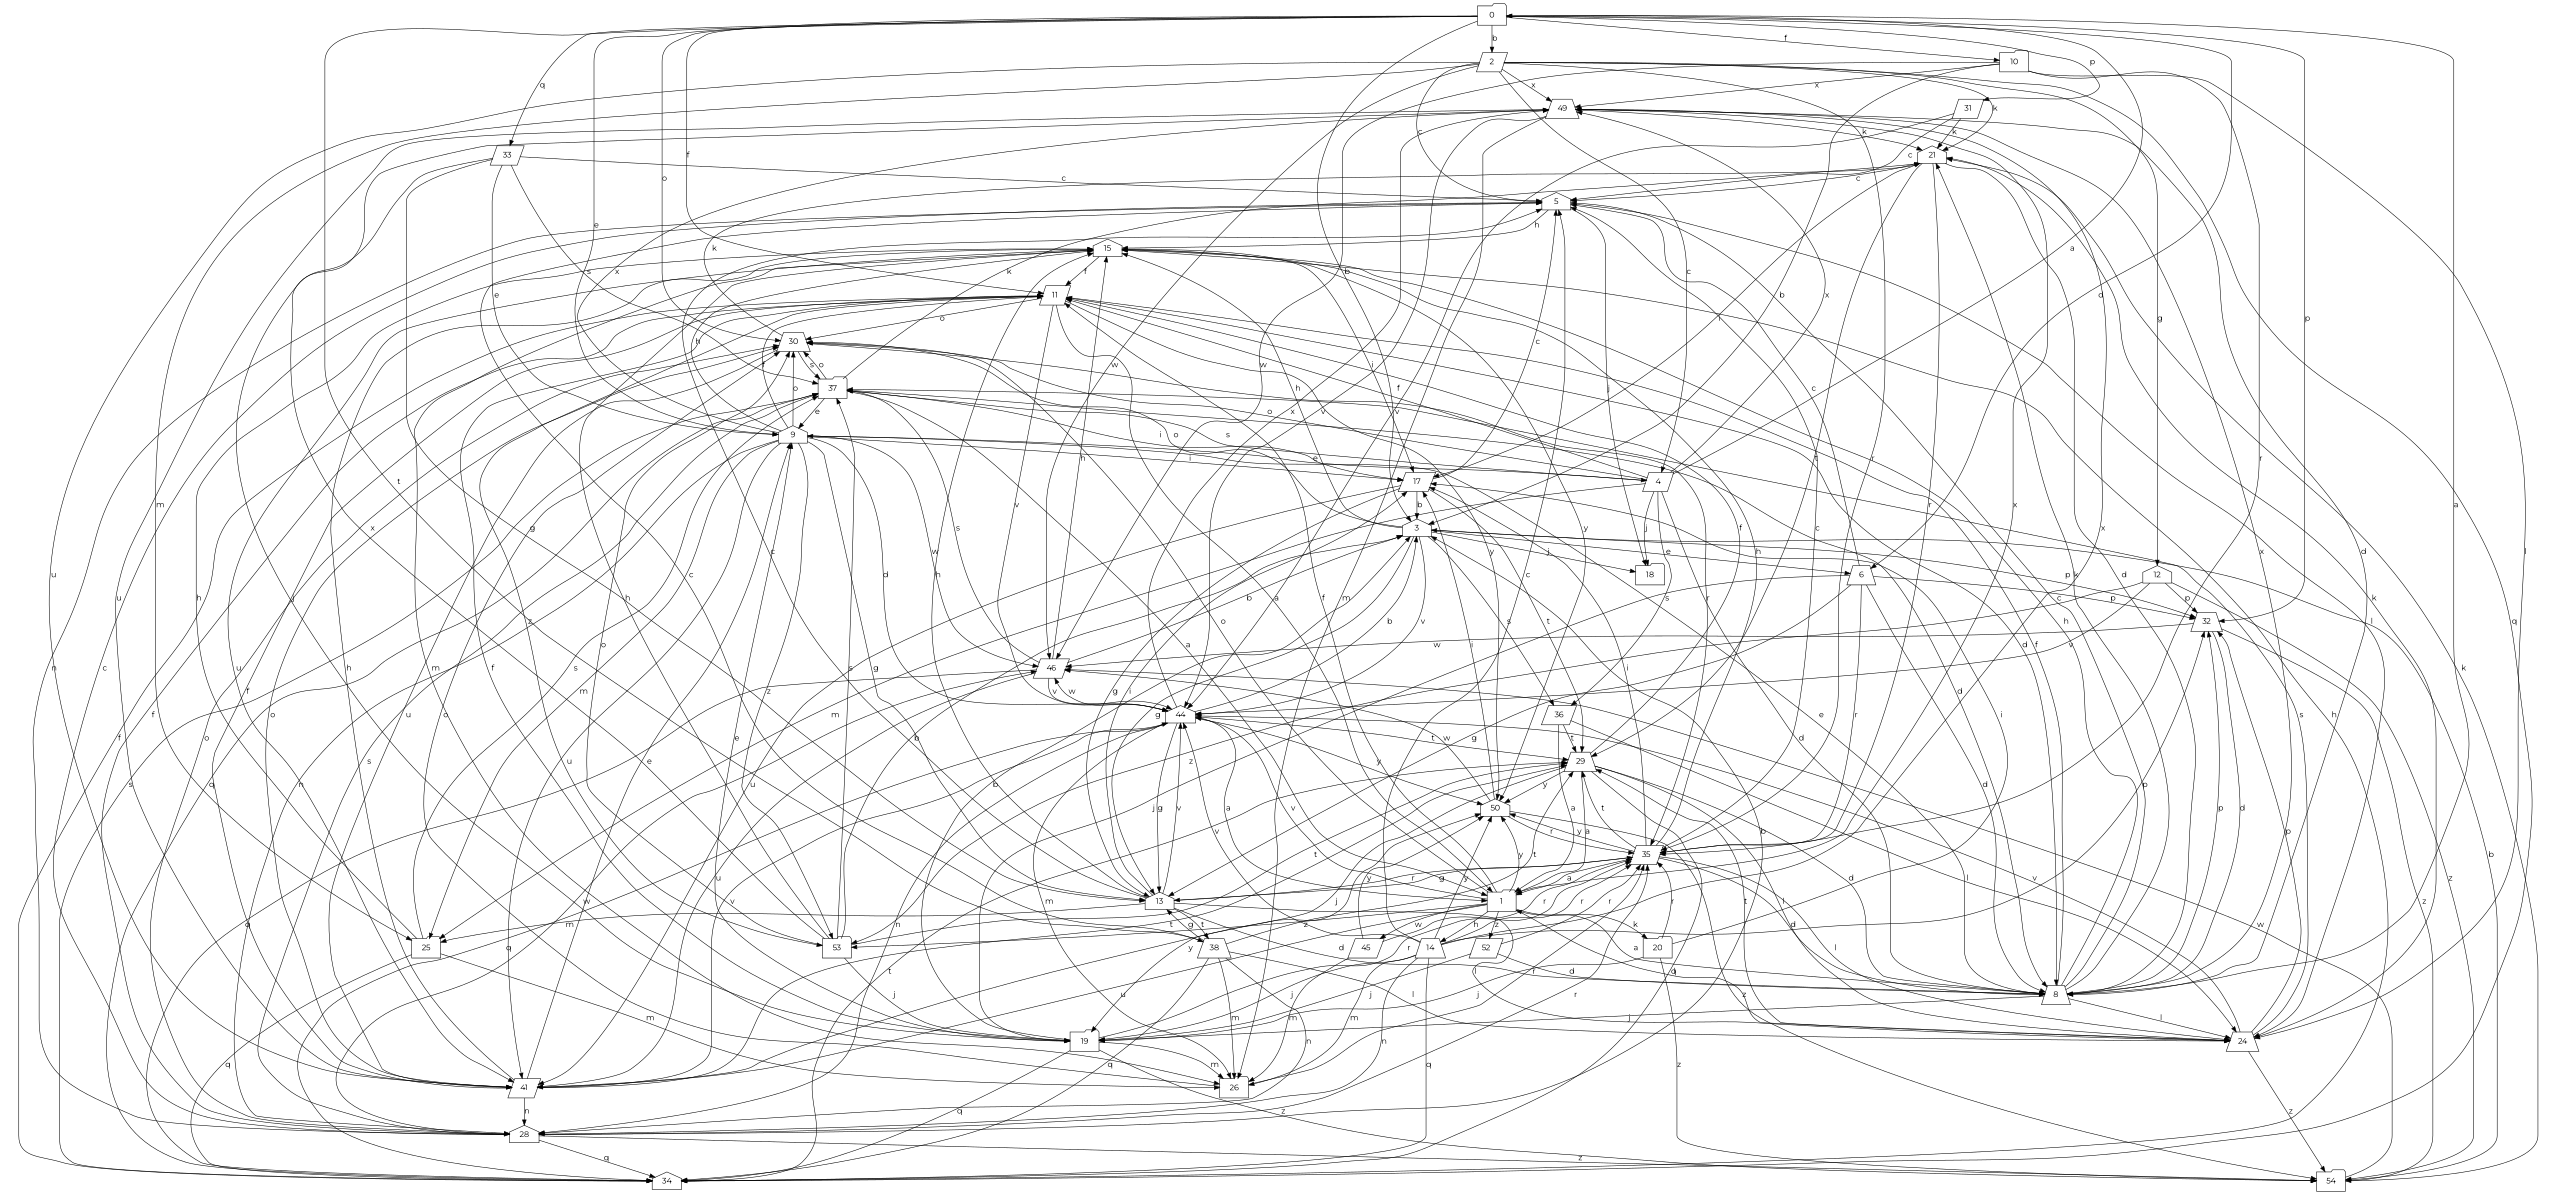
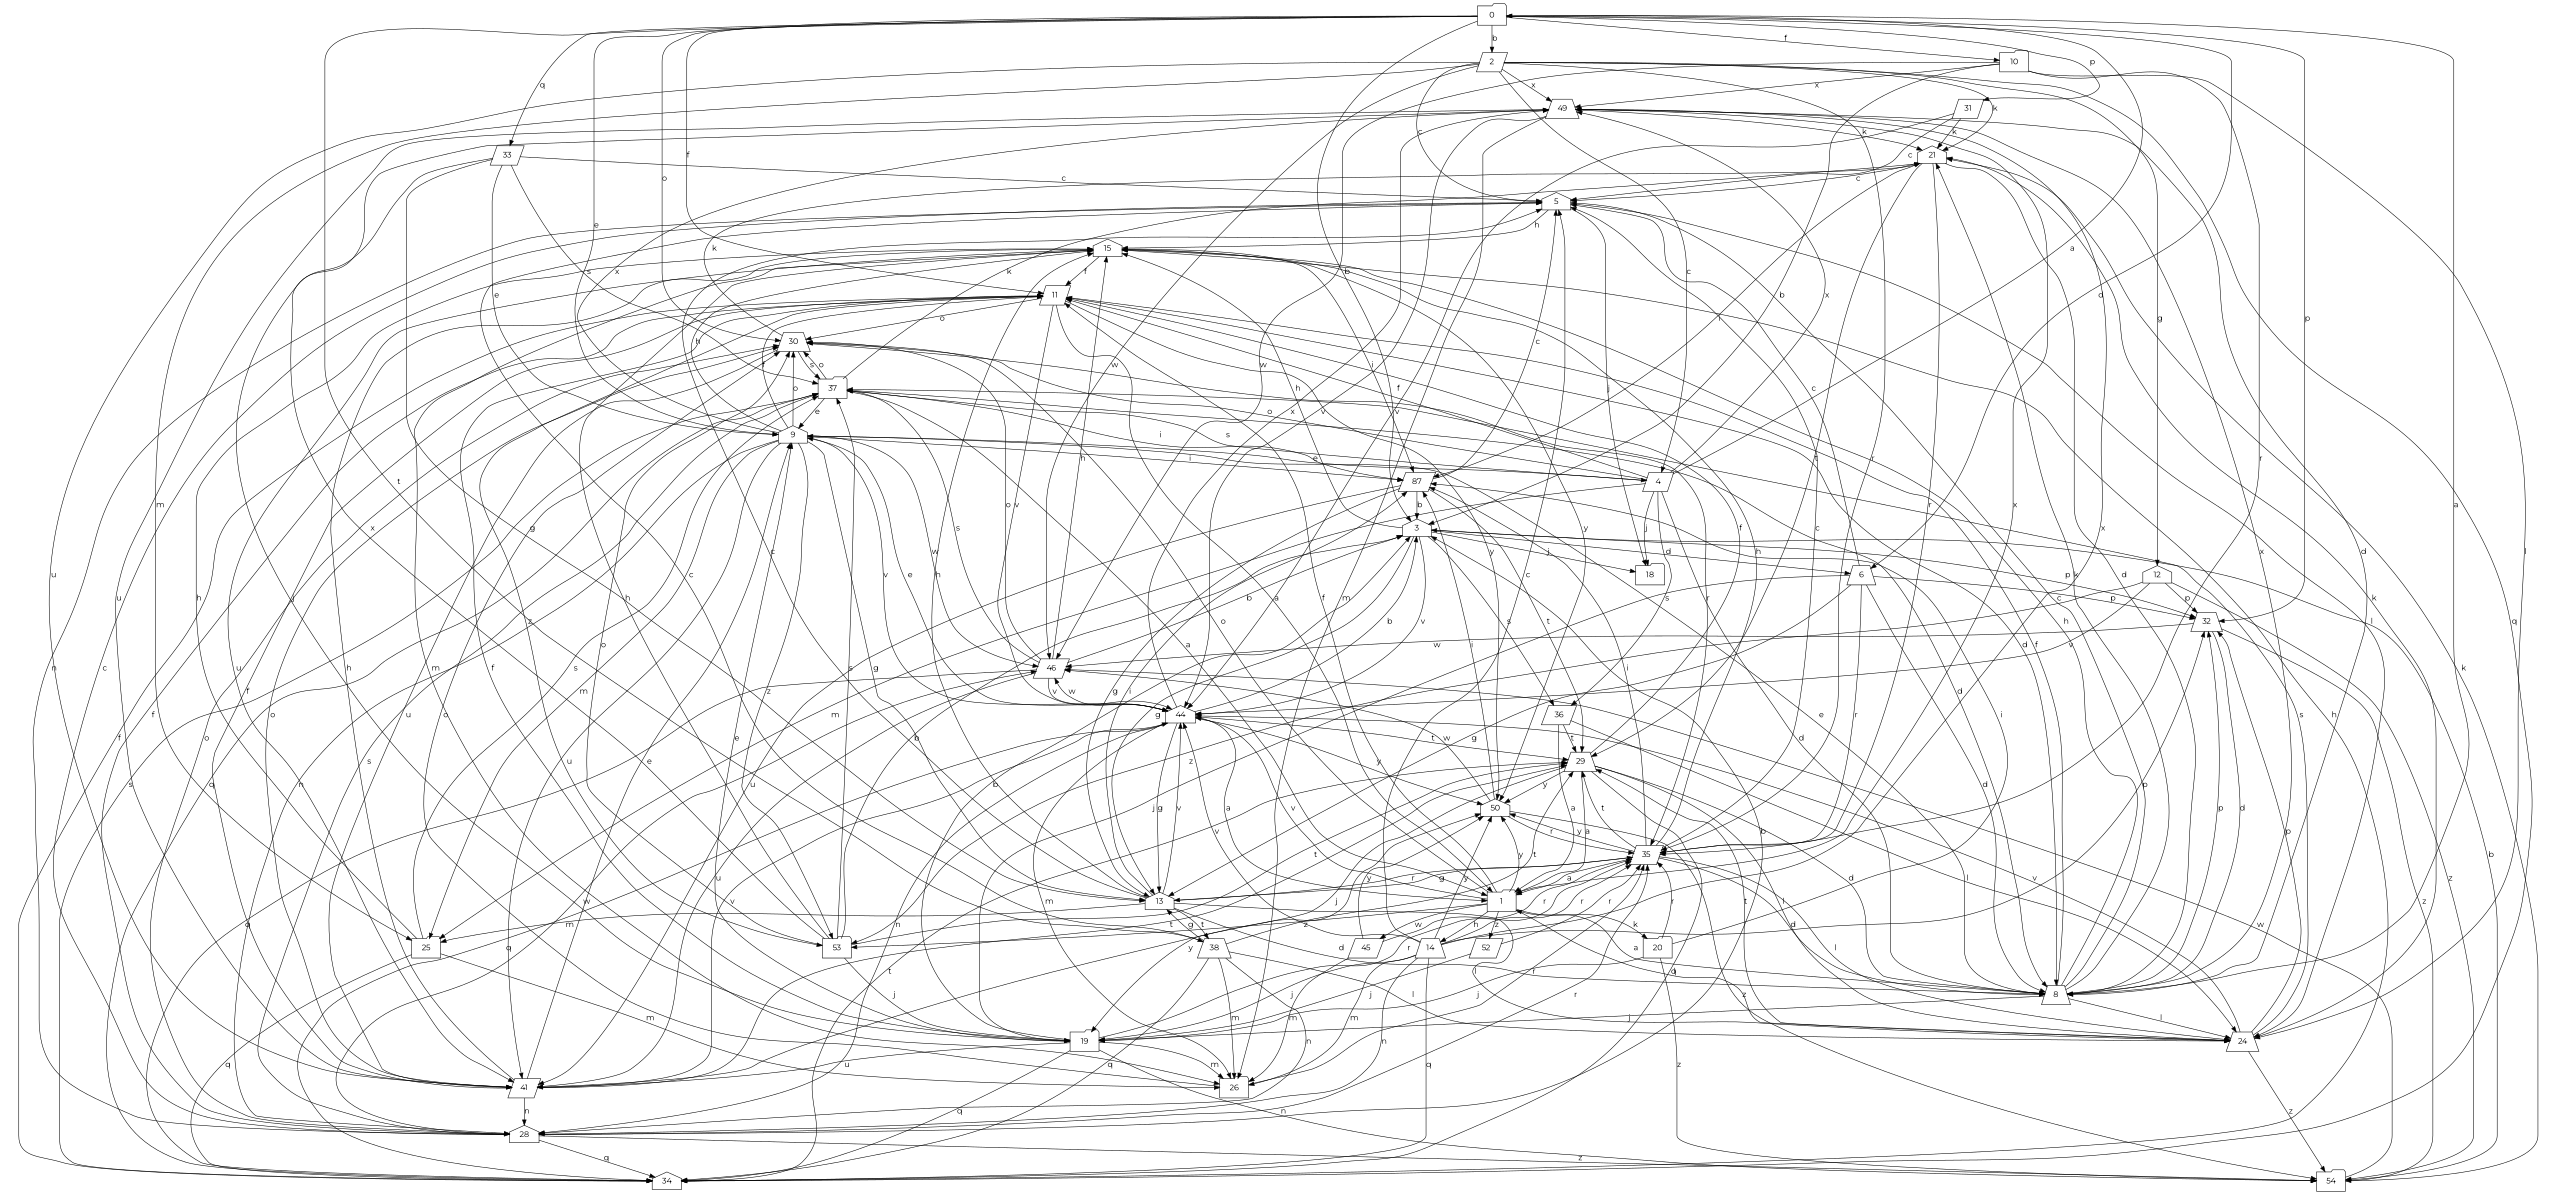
(1165, 429) -> (1006, 435)
(1417, 482) -> (1417, 482)
(1668, 552) -> (1668, 552)
(886, 575) -> (886, 575)
none -> (949, 668)
(1766, 986) -> none
(1017, 1011) -> (820, 1066)
(1283, 1112) -> (1283, 1112)
